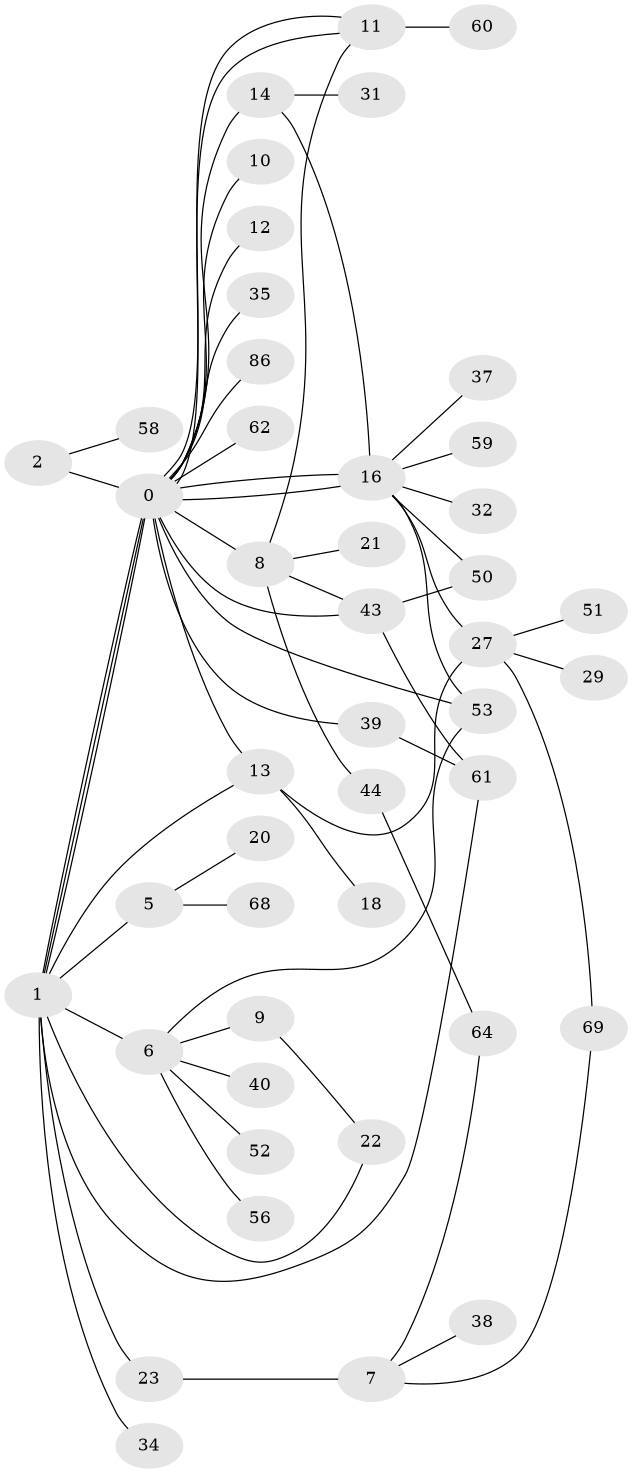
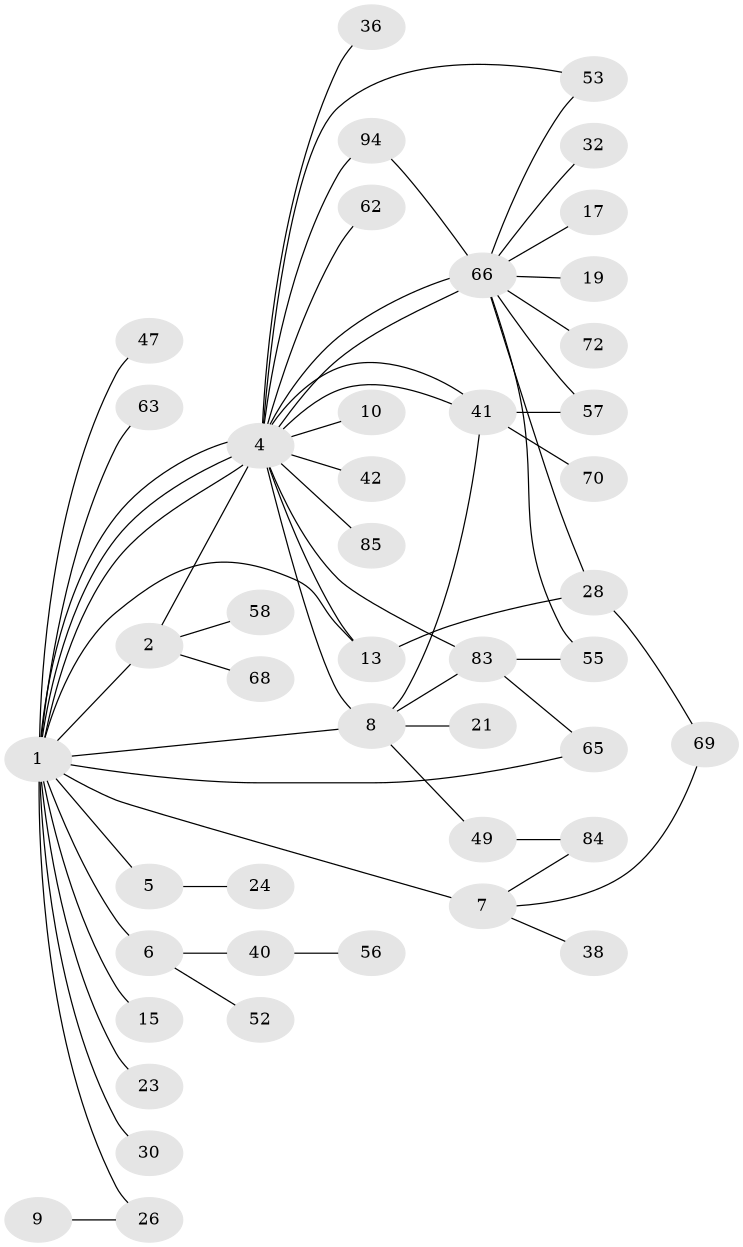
(372, 27) -> (483, 412)
(483, 27) -> (594, 479)
(261, 95) -> (372, 141)
(372, 95) -> none
(261, 228) -> (372, 479)
(261, 295) -> (372, 546)
none -> (149, 341)
none -> (594, 346)
(261, 362) -> (372, 27)
(483, 378) -> (594, 212)
none -> (149, 407)
none -> (594, 412)
(483, 444) -> (594, 279)
(372, 478) -> (483, 275)
(149, 496) -> (261, 446)
(483, 578) -> (594, 659)
(372, 611) -> (483, 659)
(594, 611) -> none
(483, 645) -> (594, 593)
(594, 678) -> none
none -> (94, 702)
(372, 725) -> none
none -> (205, 743)
(483, 778) -> (594, 749)
(372, 791) -> (483, 840)
(261, 838) -> (261, 887)
(205, 905) -> (205, 662)
(372, 905) -> none
(389, 951) -> none
none -> (149, 1020)
(483, 1033) -> (594, 840)
(205, 1035) -> none
(197, 1139) -> (316, 953)
(372, 1142) -> (149, 1220)
(261, 1379) -> (255, 842)
(149, 1446) -> (149, 1153)
